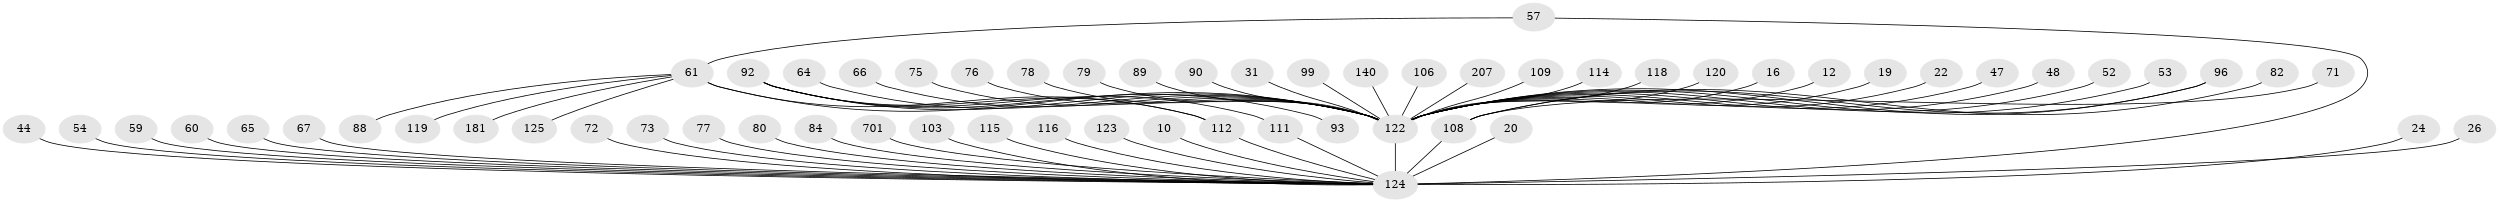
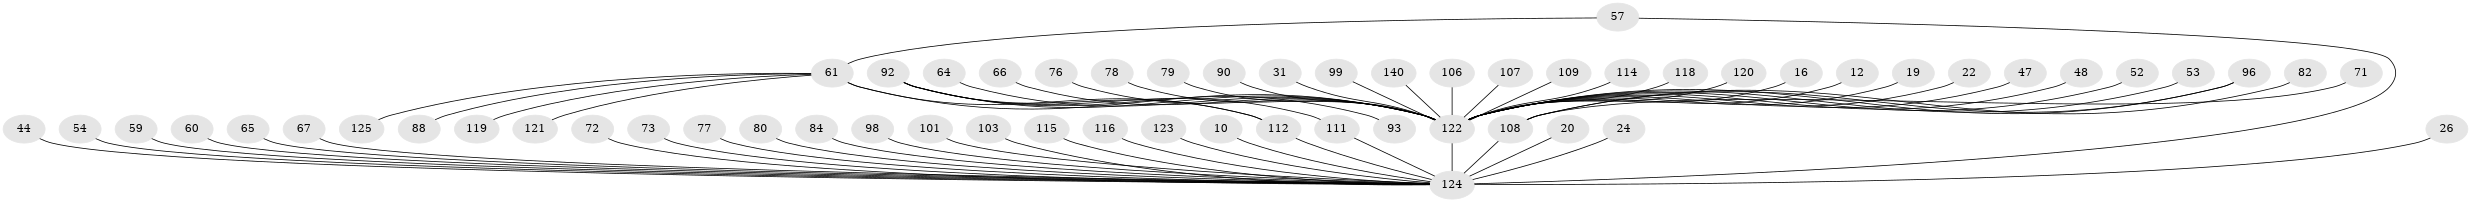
(916, 73) -> none
(1140, 73) -> none
(1482, 73) -> (1510, 73)
(476, 129) -> (535, 129)
none -> (873, 129)
(873, 129) -> (930, 129)
